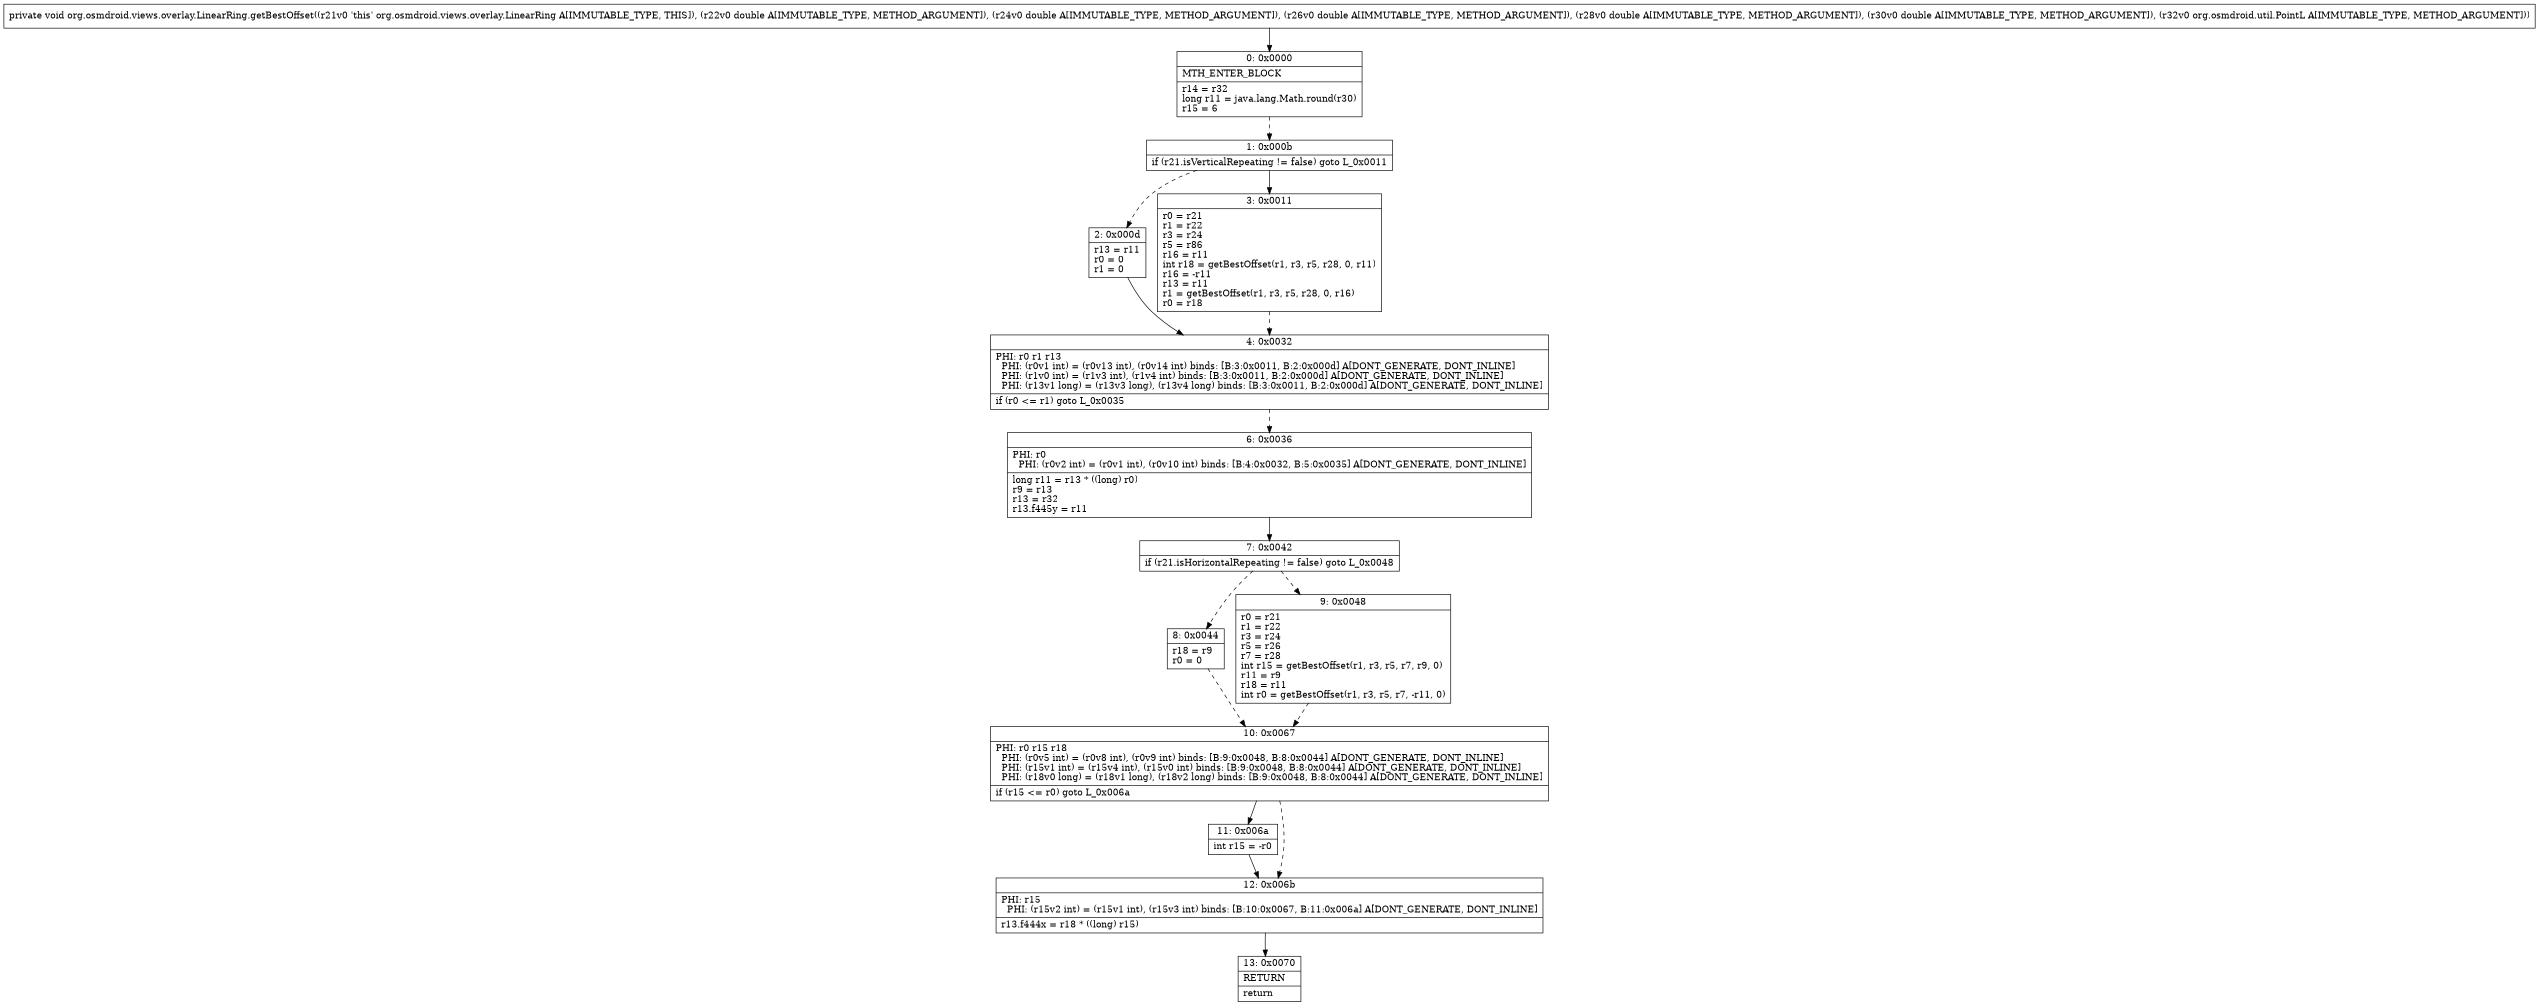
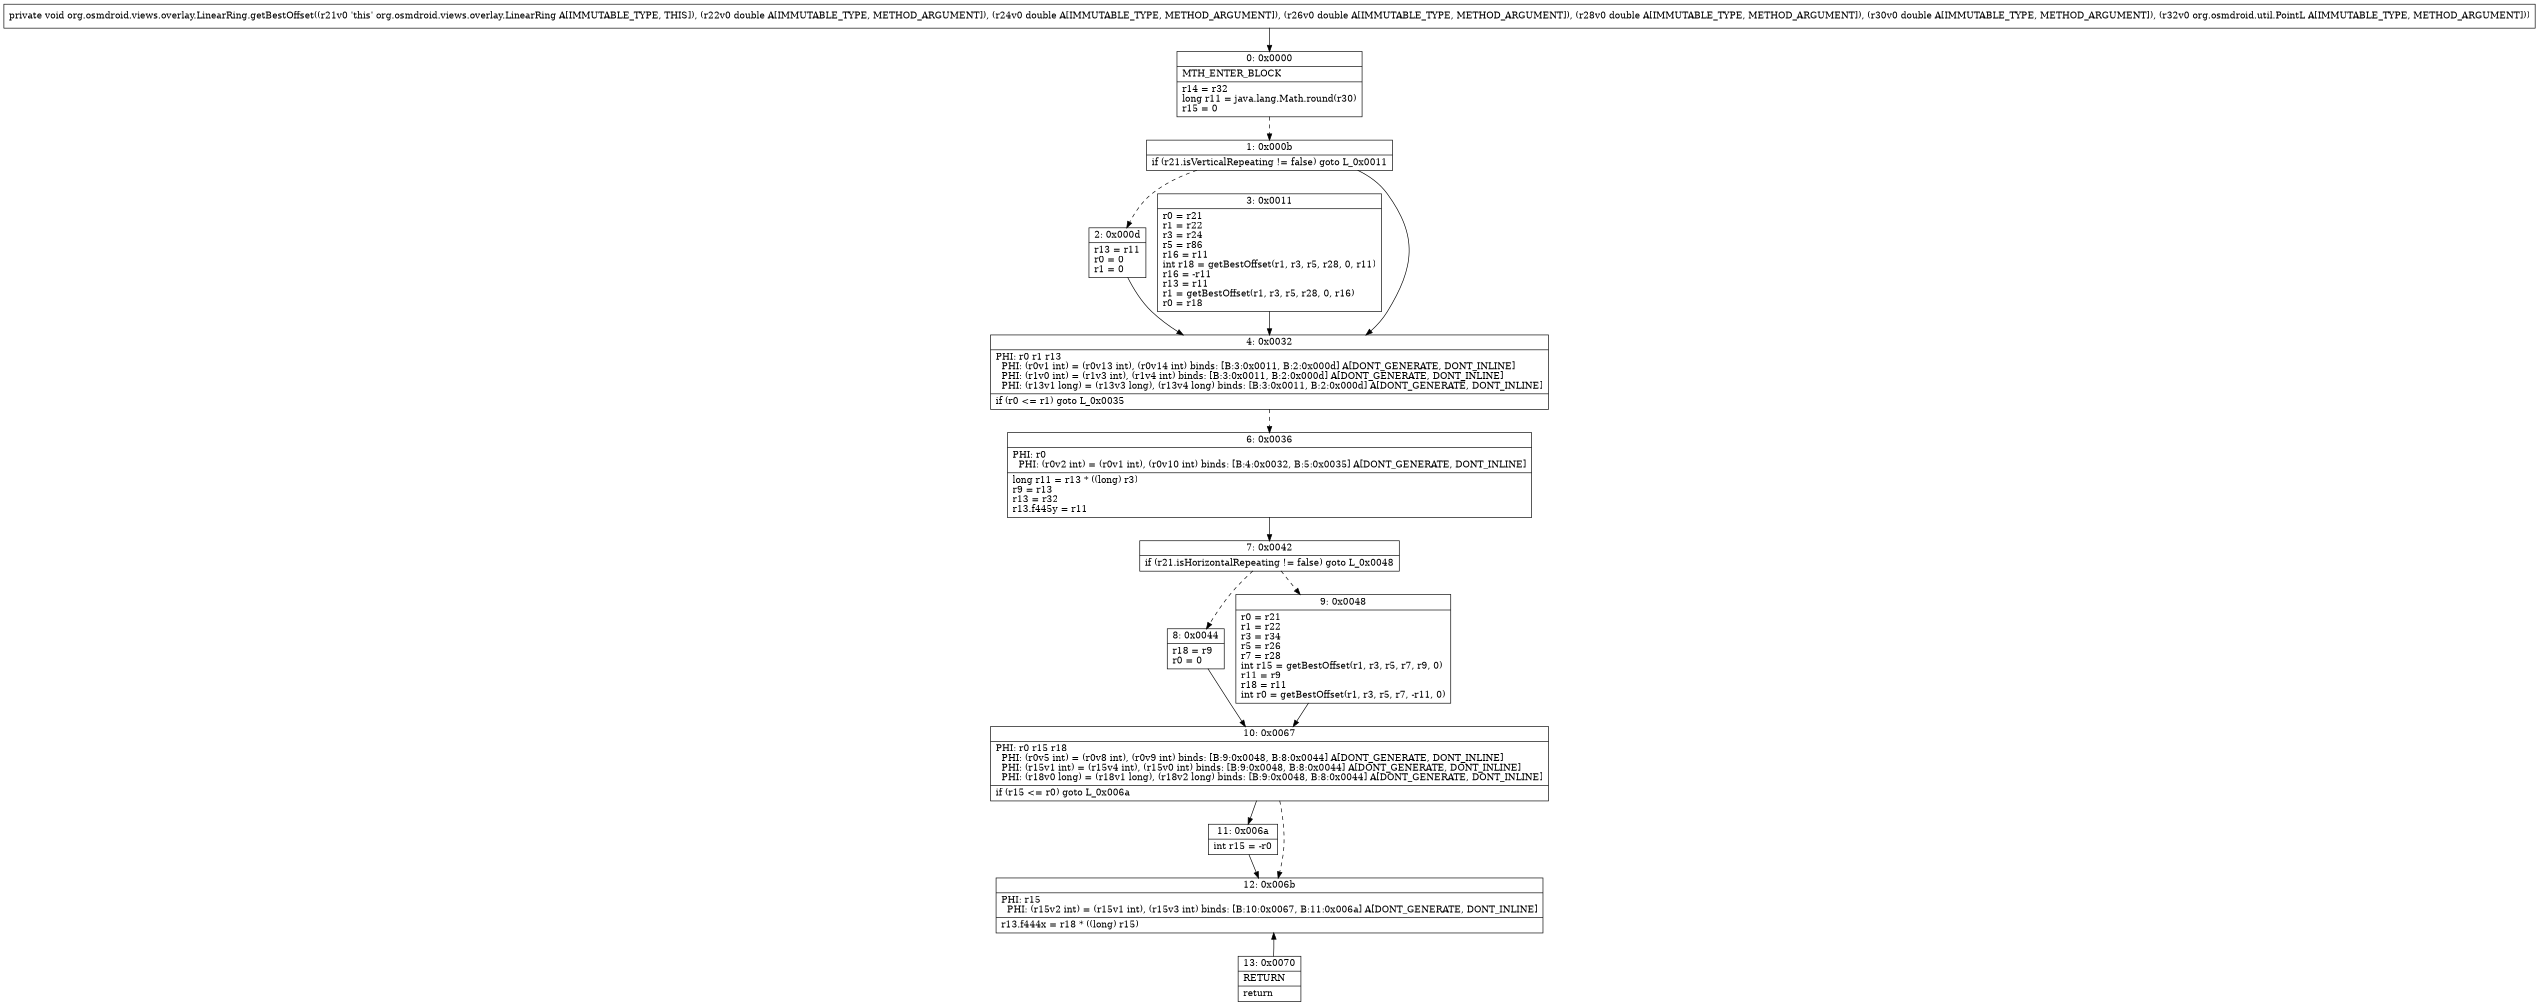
(1200, 109) -> (1200, 109)
(1270, 179) -> (1409, 246)
(1270, 320) -> (1270, 320)
(1075, 480) -> (1075, 480)
(1261, 637) -> (1261, 637)
(1225, 695) -> (1225, 695)
(1303, 712) -> (1303, 712)
(1265, 941) -> (1274, 948)
